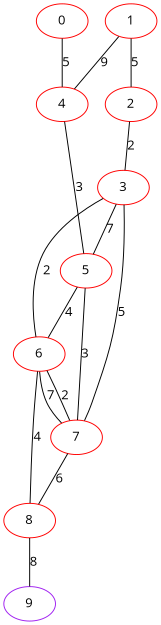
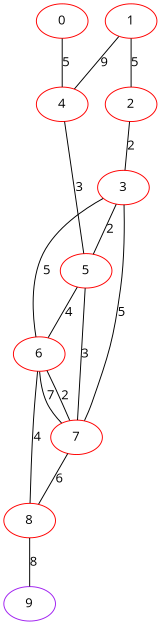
(111, 229) -> (111, 229)
(47, 271) -> (47, 271)
